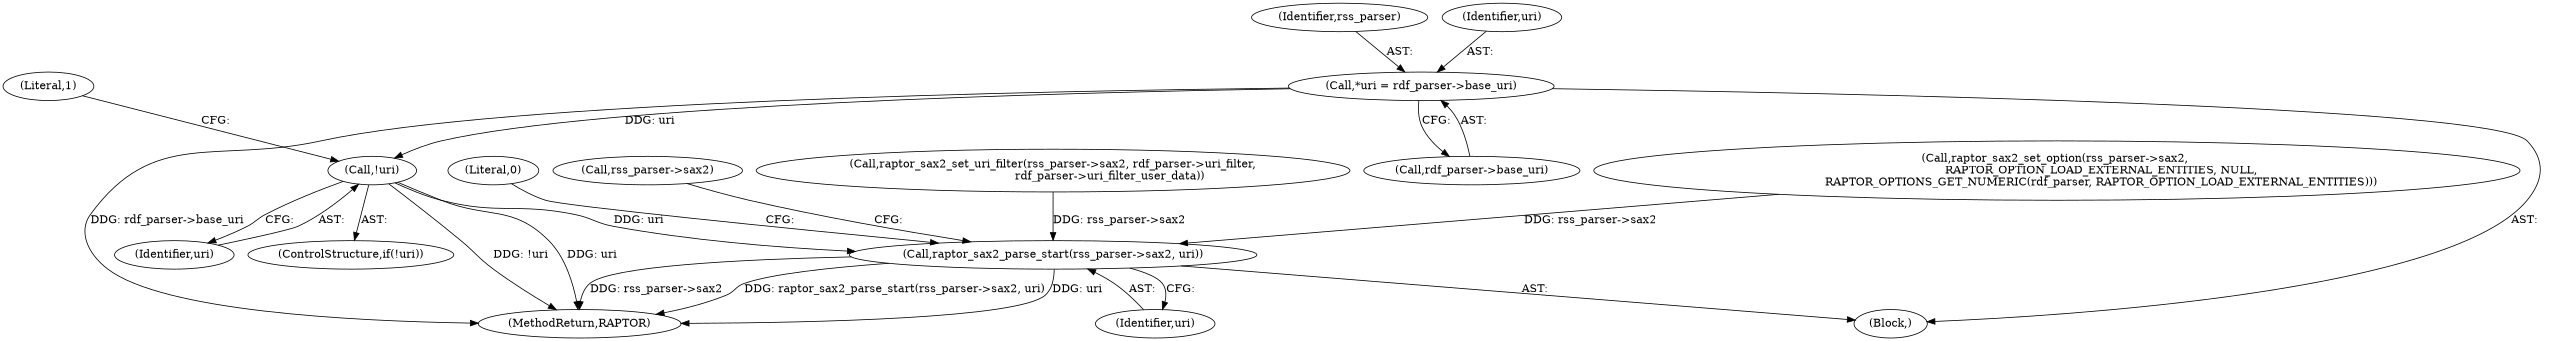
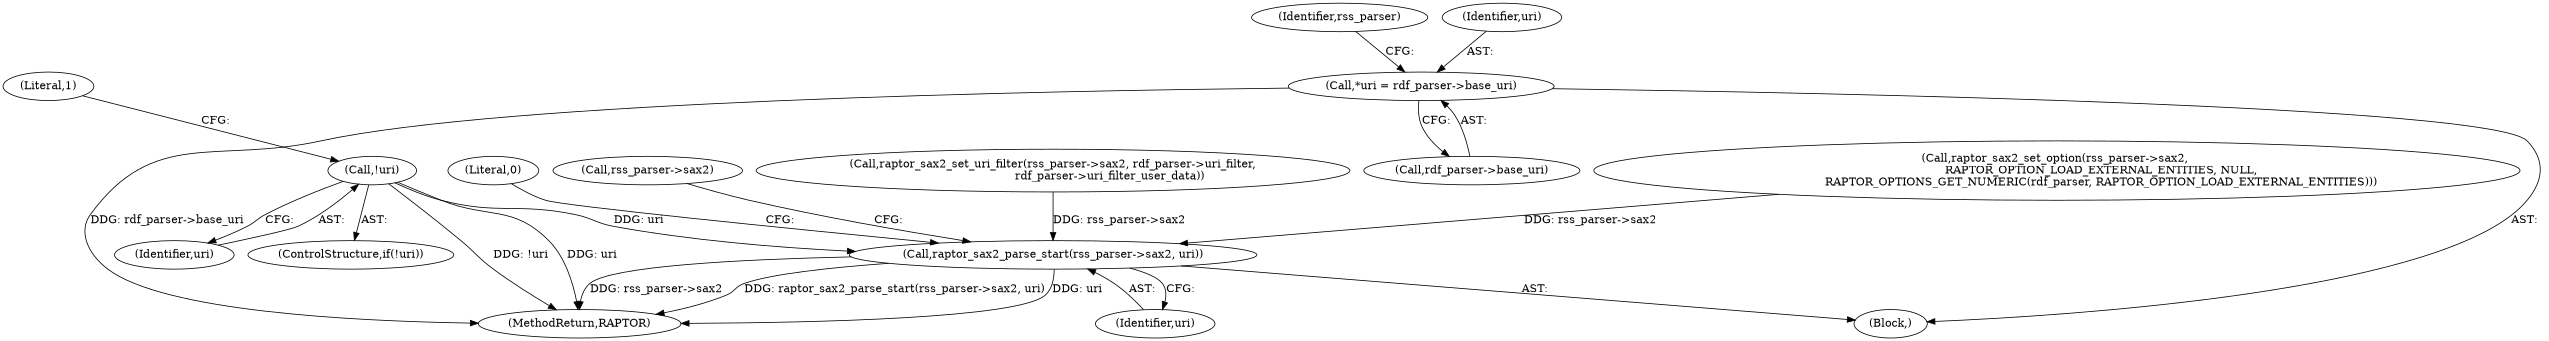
(1402, 52) -> (1402, 52)
(799, 105) -> none
